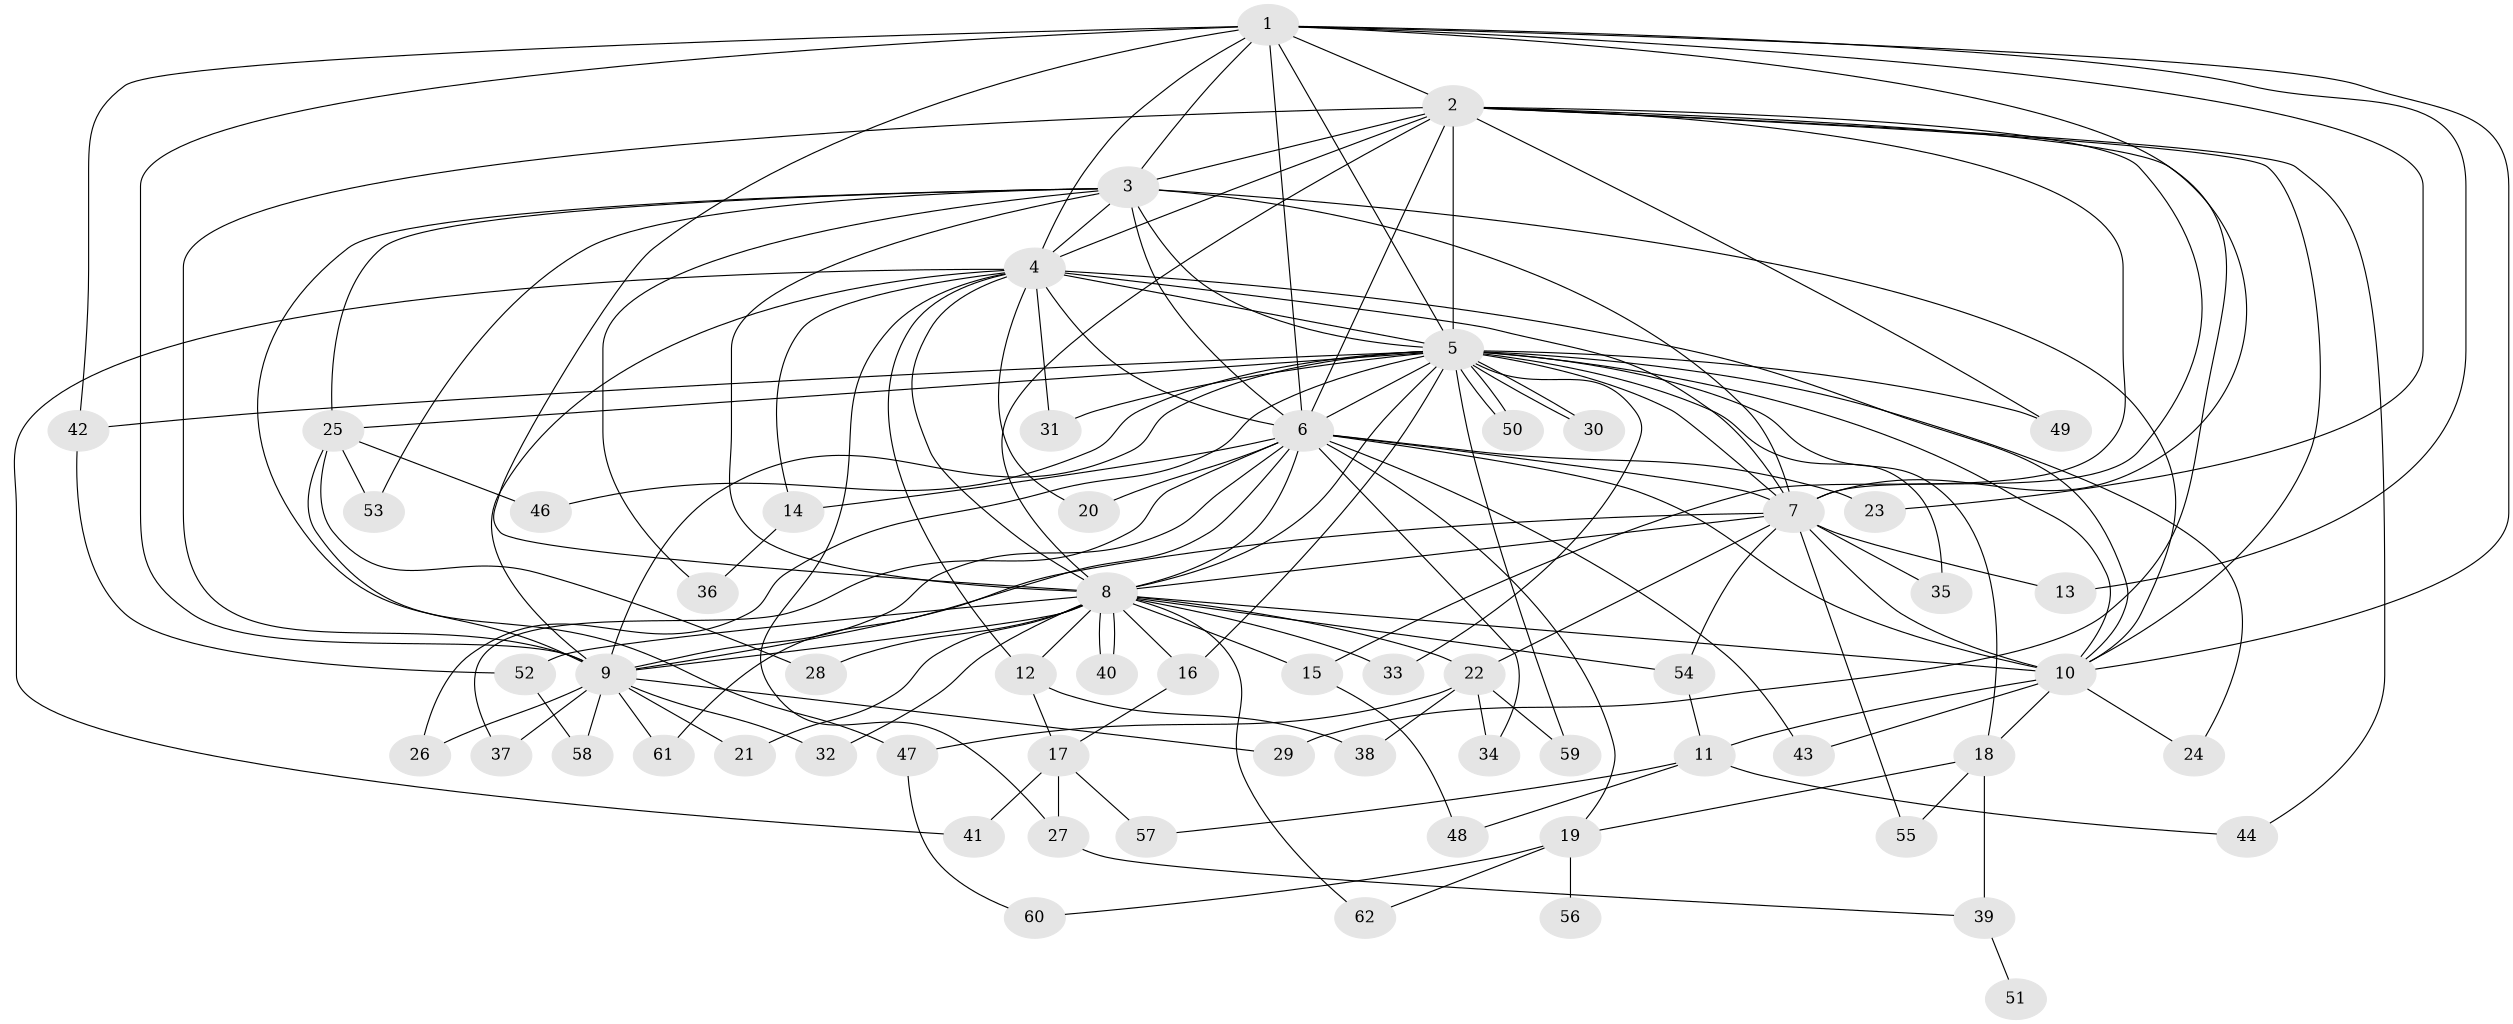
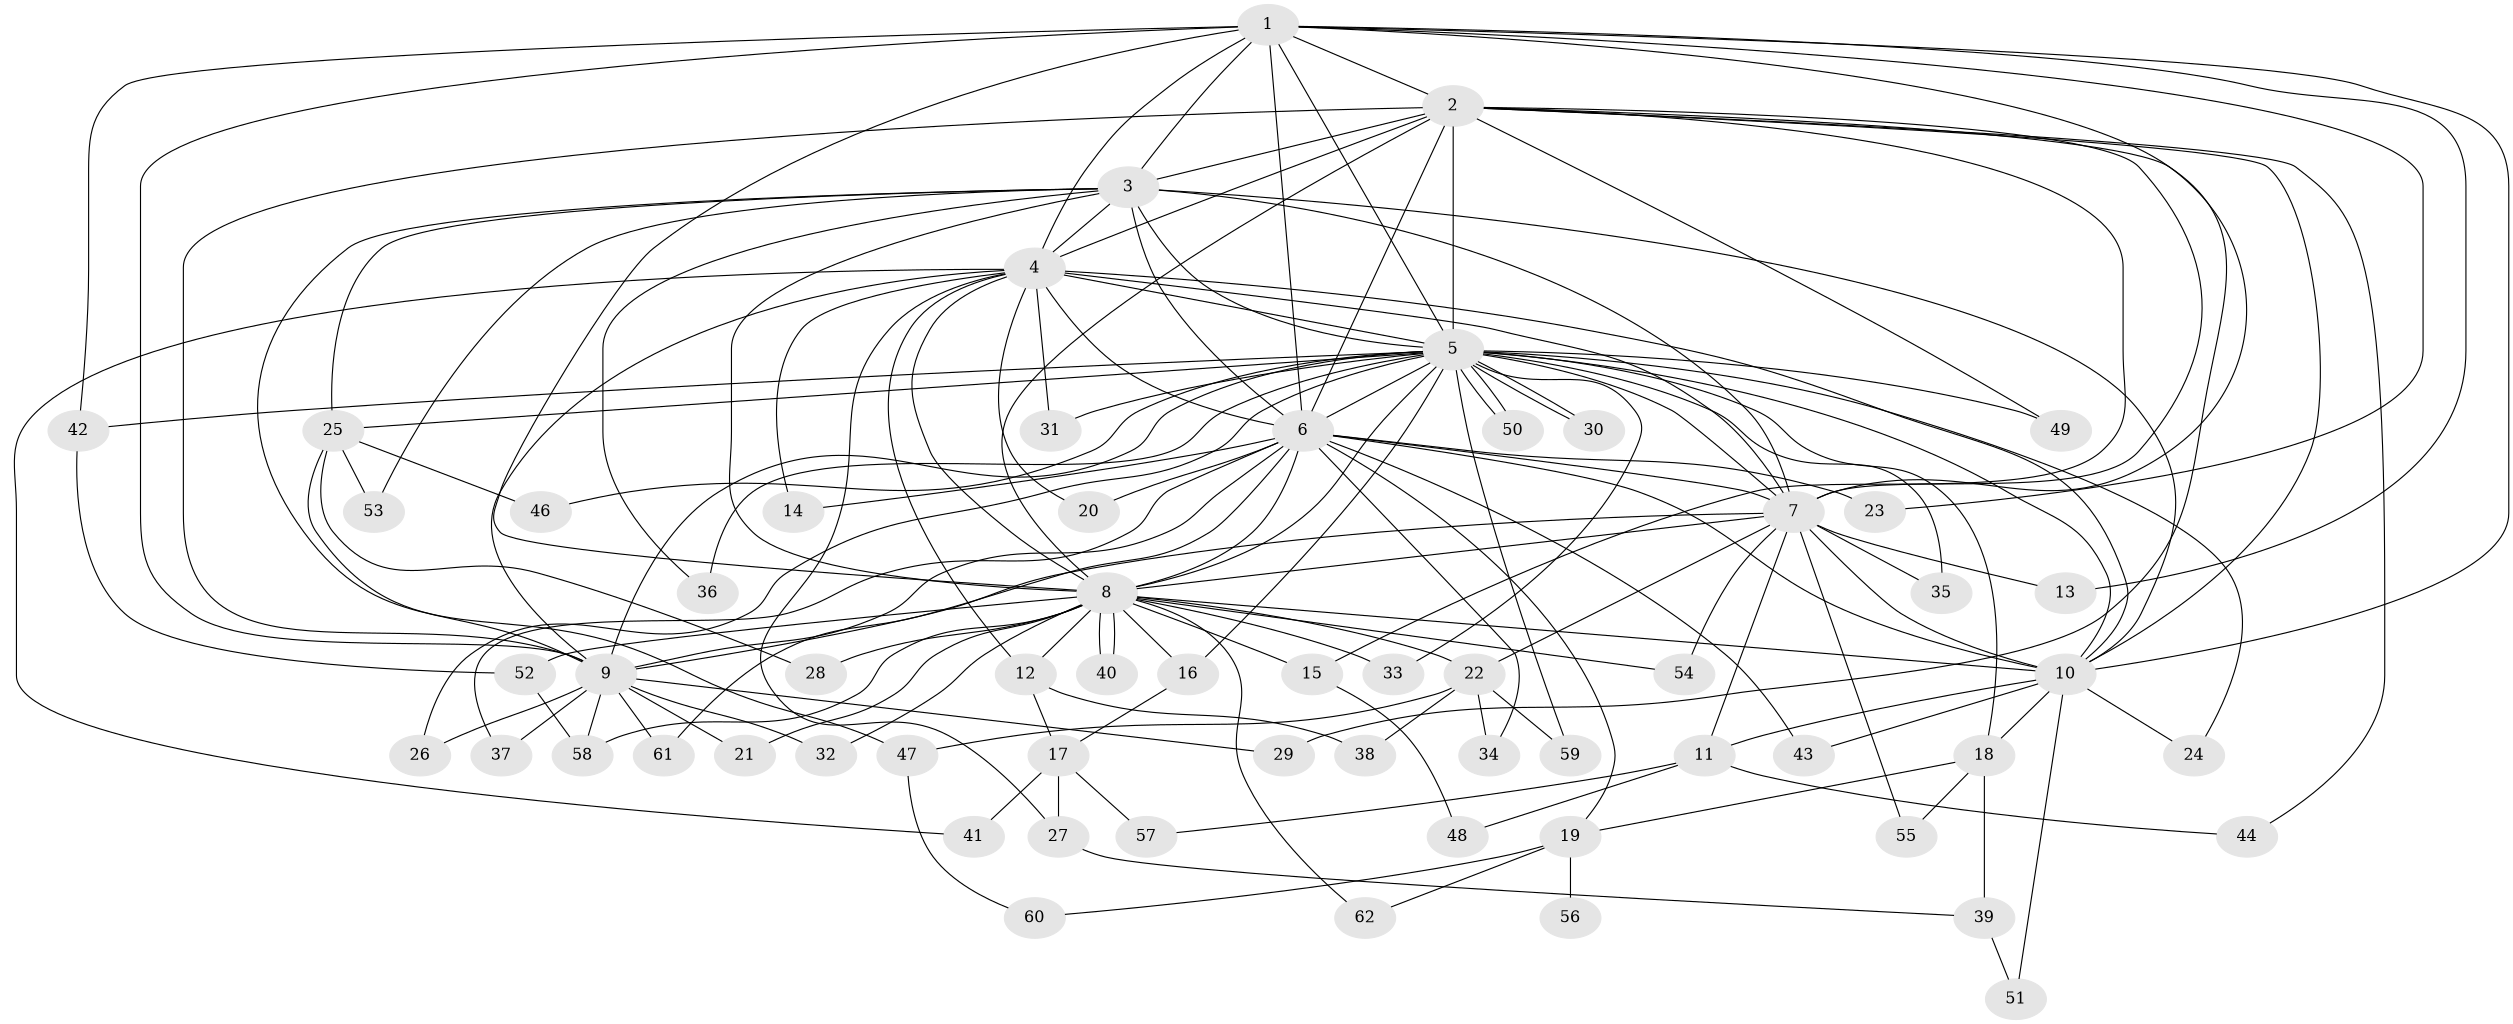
(751, 553) -> (1031, 464)
(860, 643) -> (854, 696)
(1695, 715) -> (1749, 634)
none -> (2041, 837)
